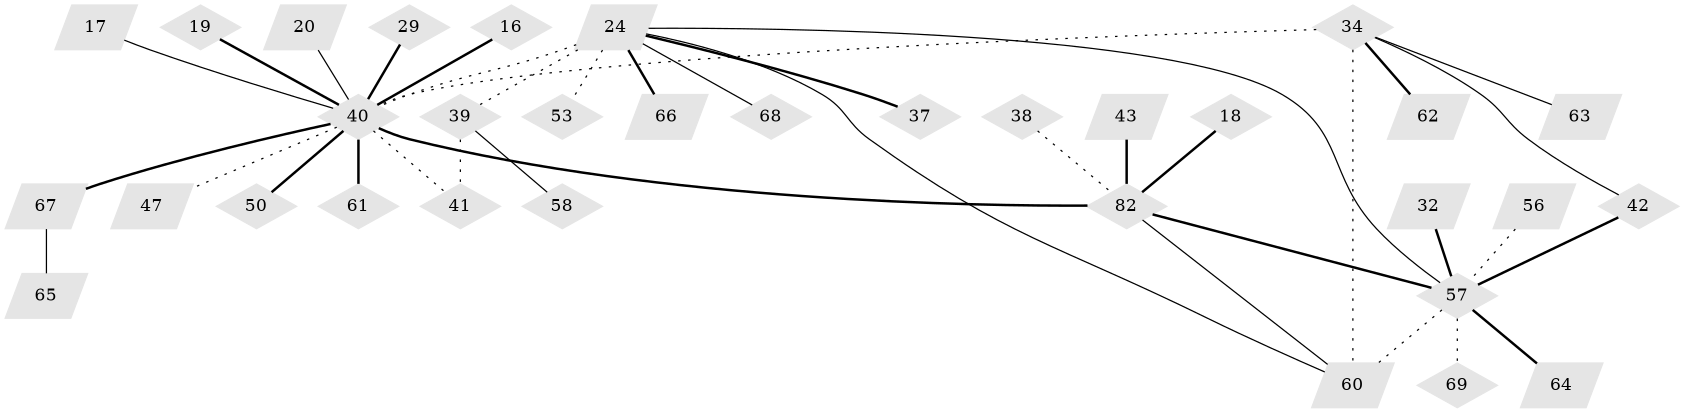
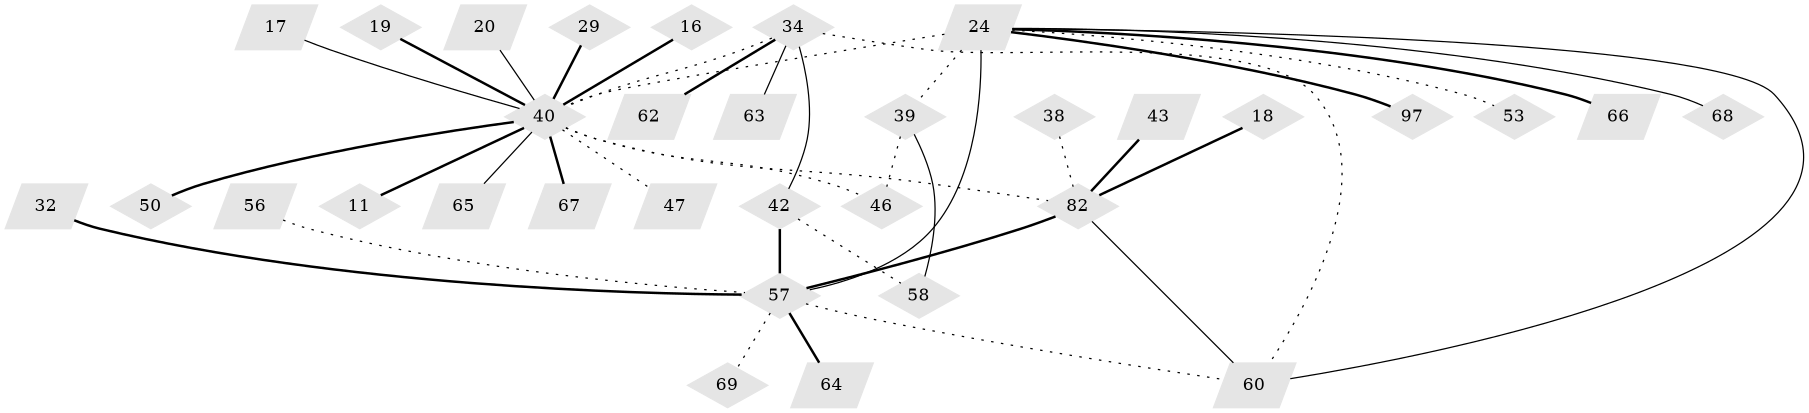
(920, 117) -> (1413, 117)
(730, 190) -> (818, 172)
(358, 206) -> (360, 206)
(460, 206) -> (882, 206)
(46, 251) -> (508, 158)
none -> (849, 251)
